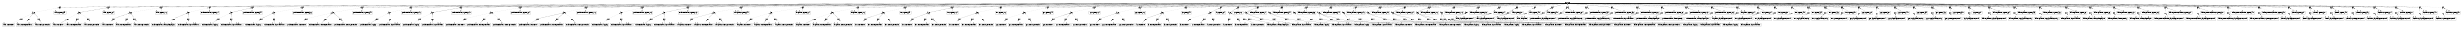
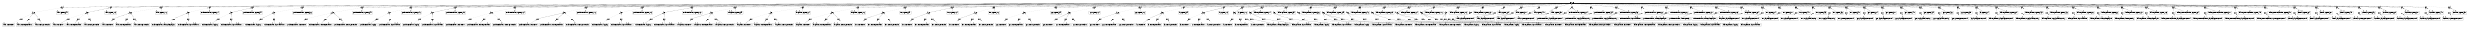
(1522, 19) -> (1526, 19)
